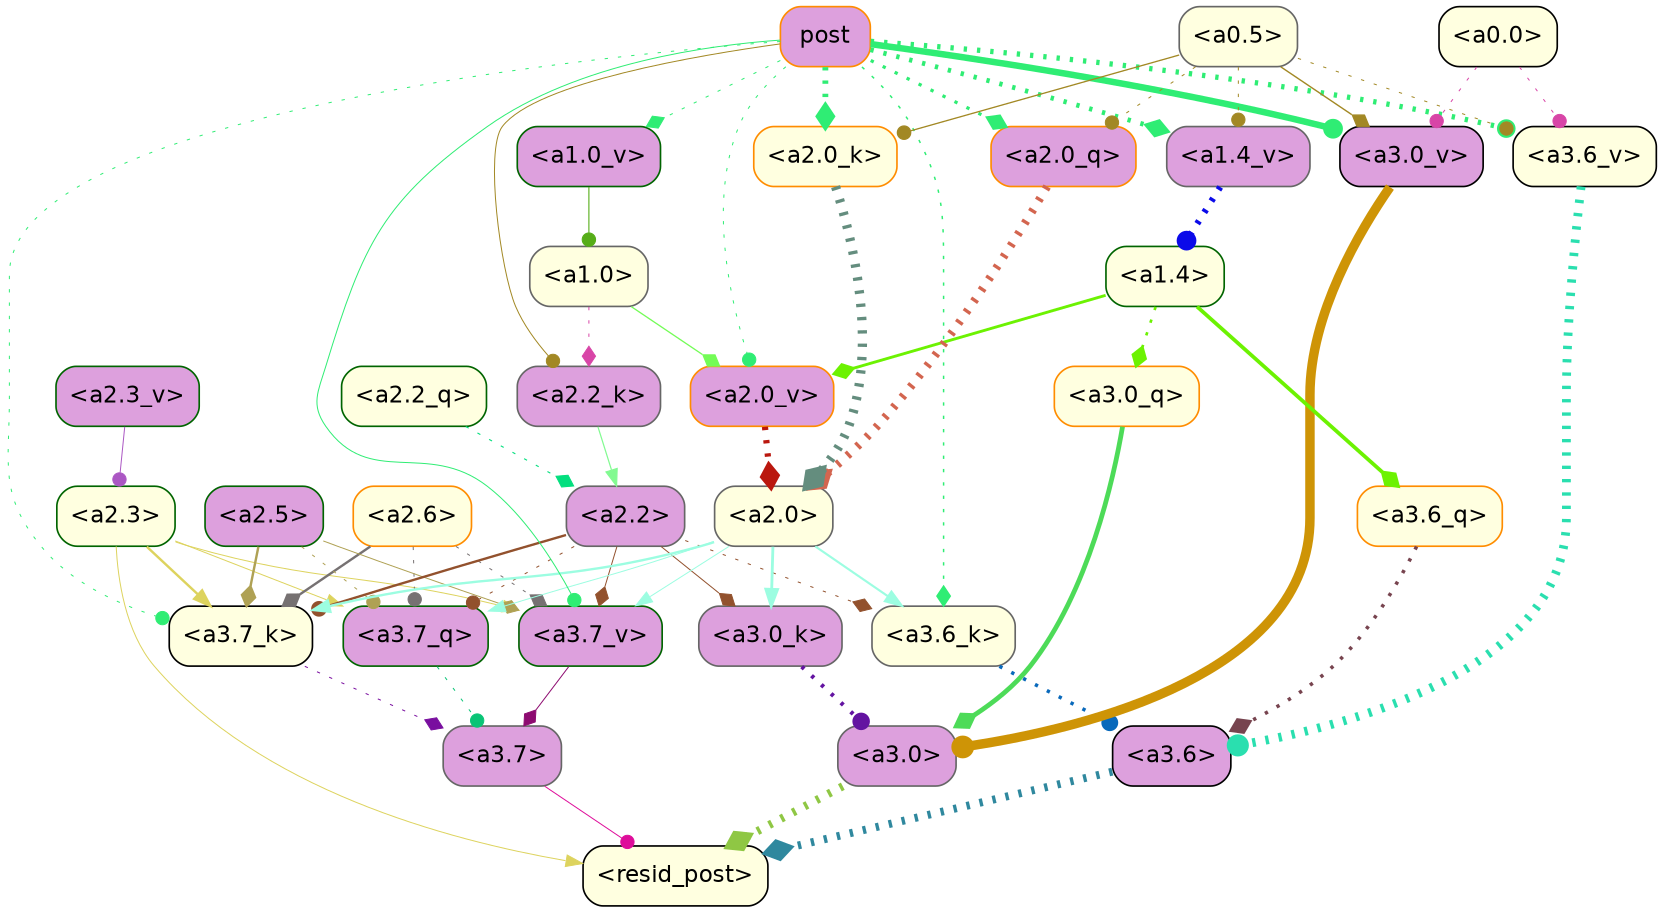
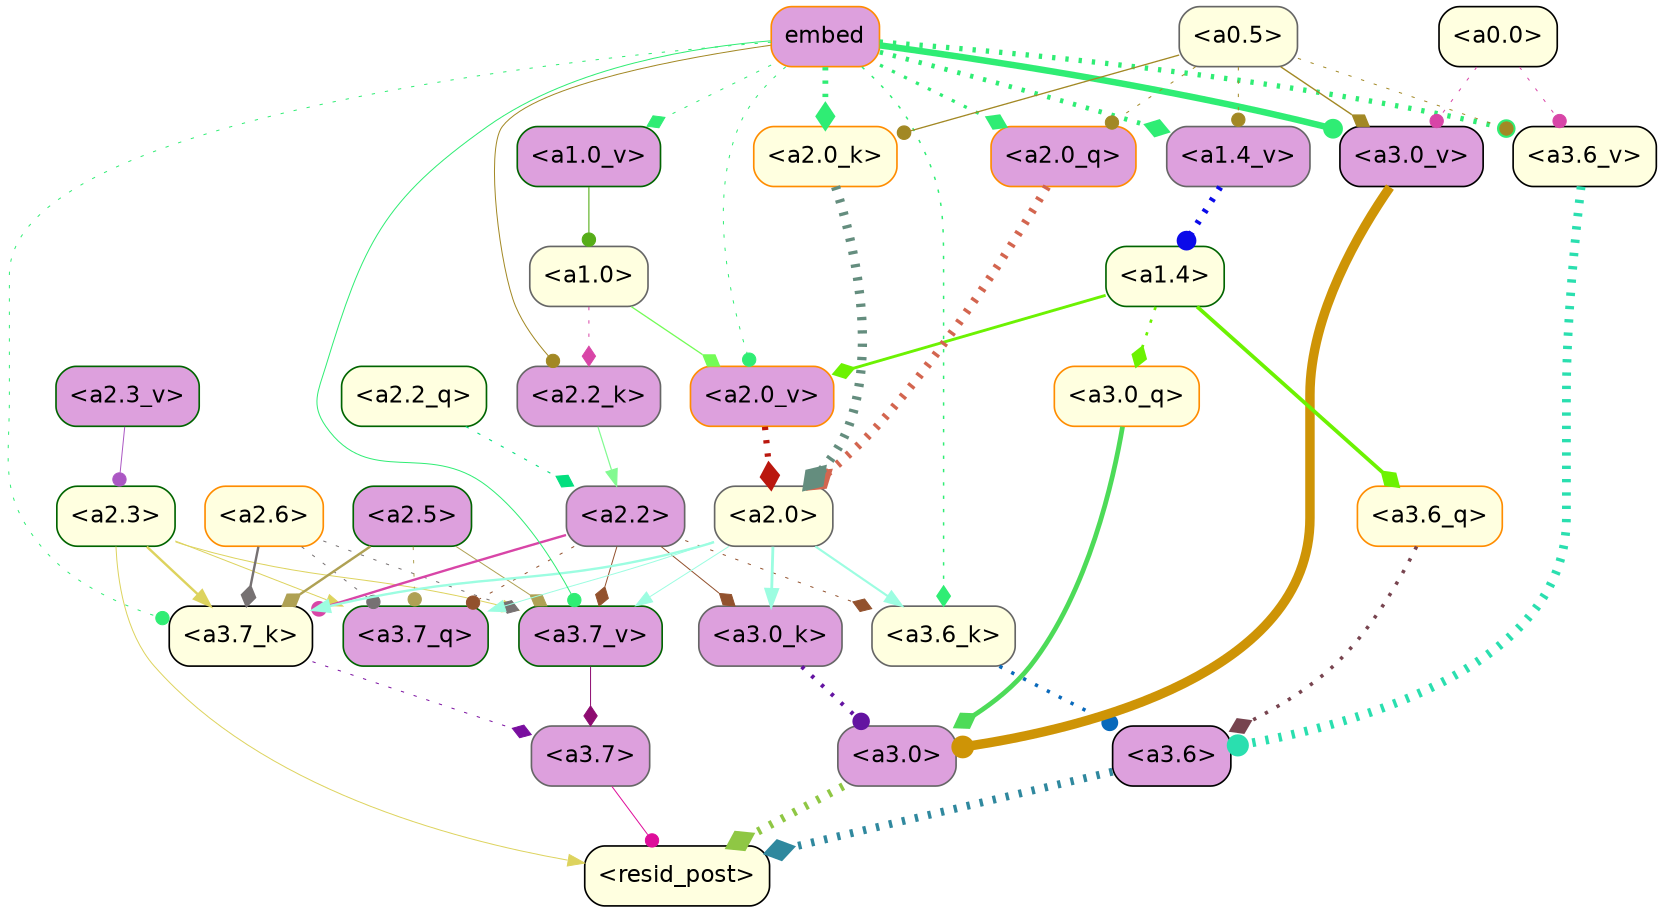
(825, 37) -> (825, 37)
(446, 570) -> (446, 570)
(455, 691) -> none
